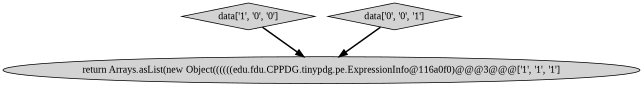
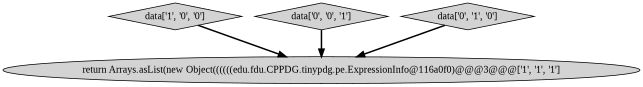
none -> (468, 16)
